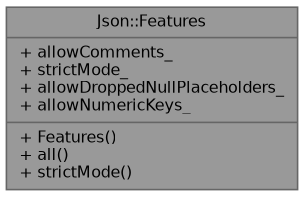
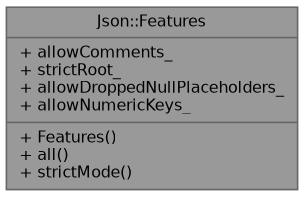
(74, 70) -> (70, 70)
